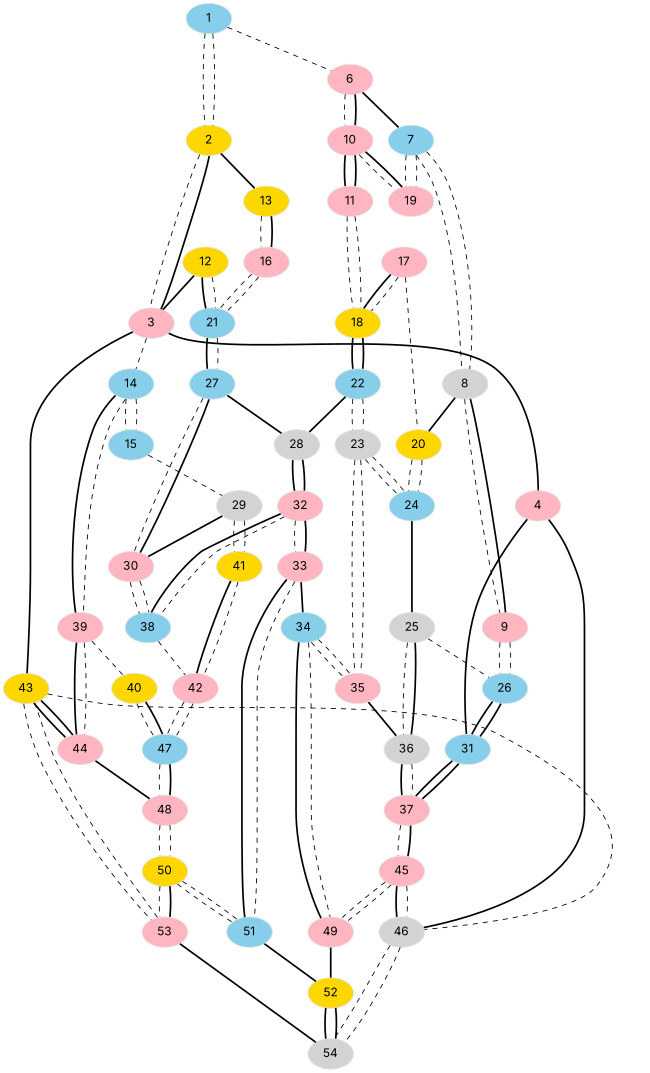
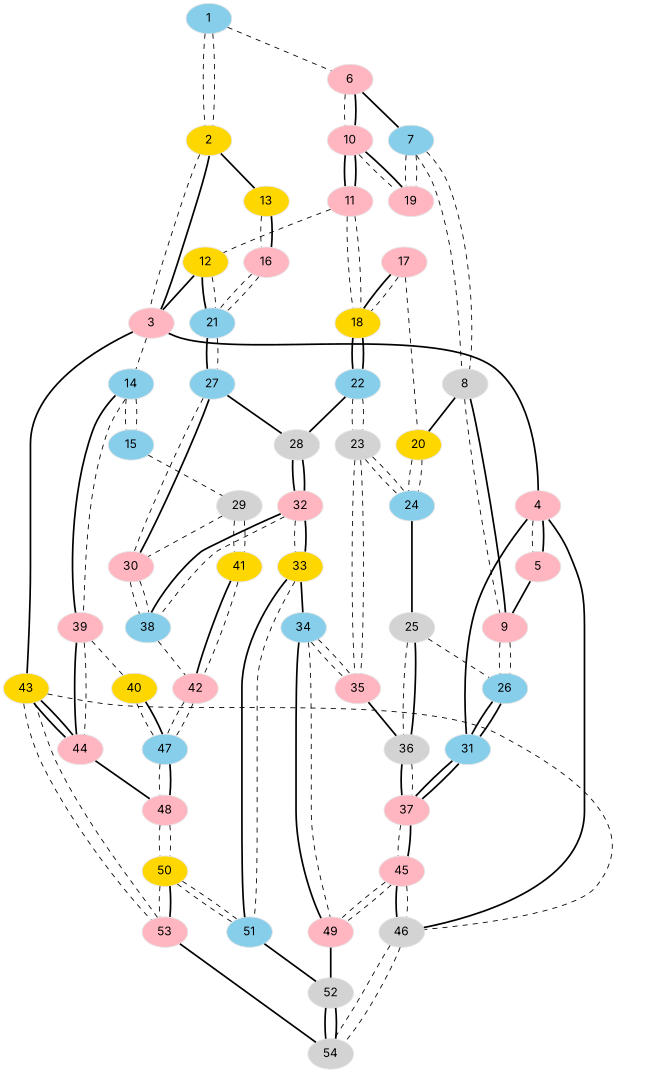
none -> (279, 229)
(185, 536) -> (185, 536)
(300, 567) -> (300, 567)
none -> (538, 567)
(331, 993) -> (331, 993)
